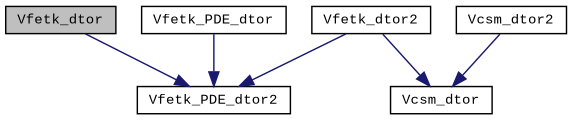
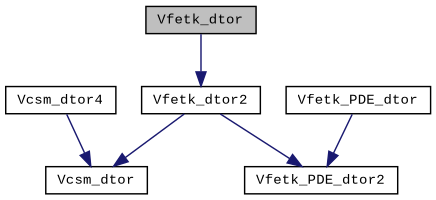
(511, 20) -> (61, 100)
(131, 57) -> (201, 53)
